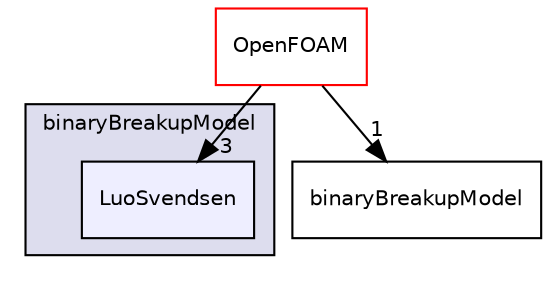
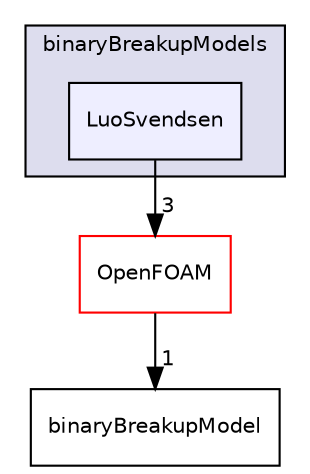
(234, 118) -> (155, 190)
(150, 124) -> (155, 46)
